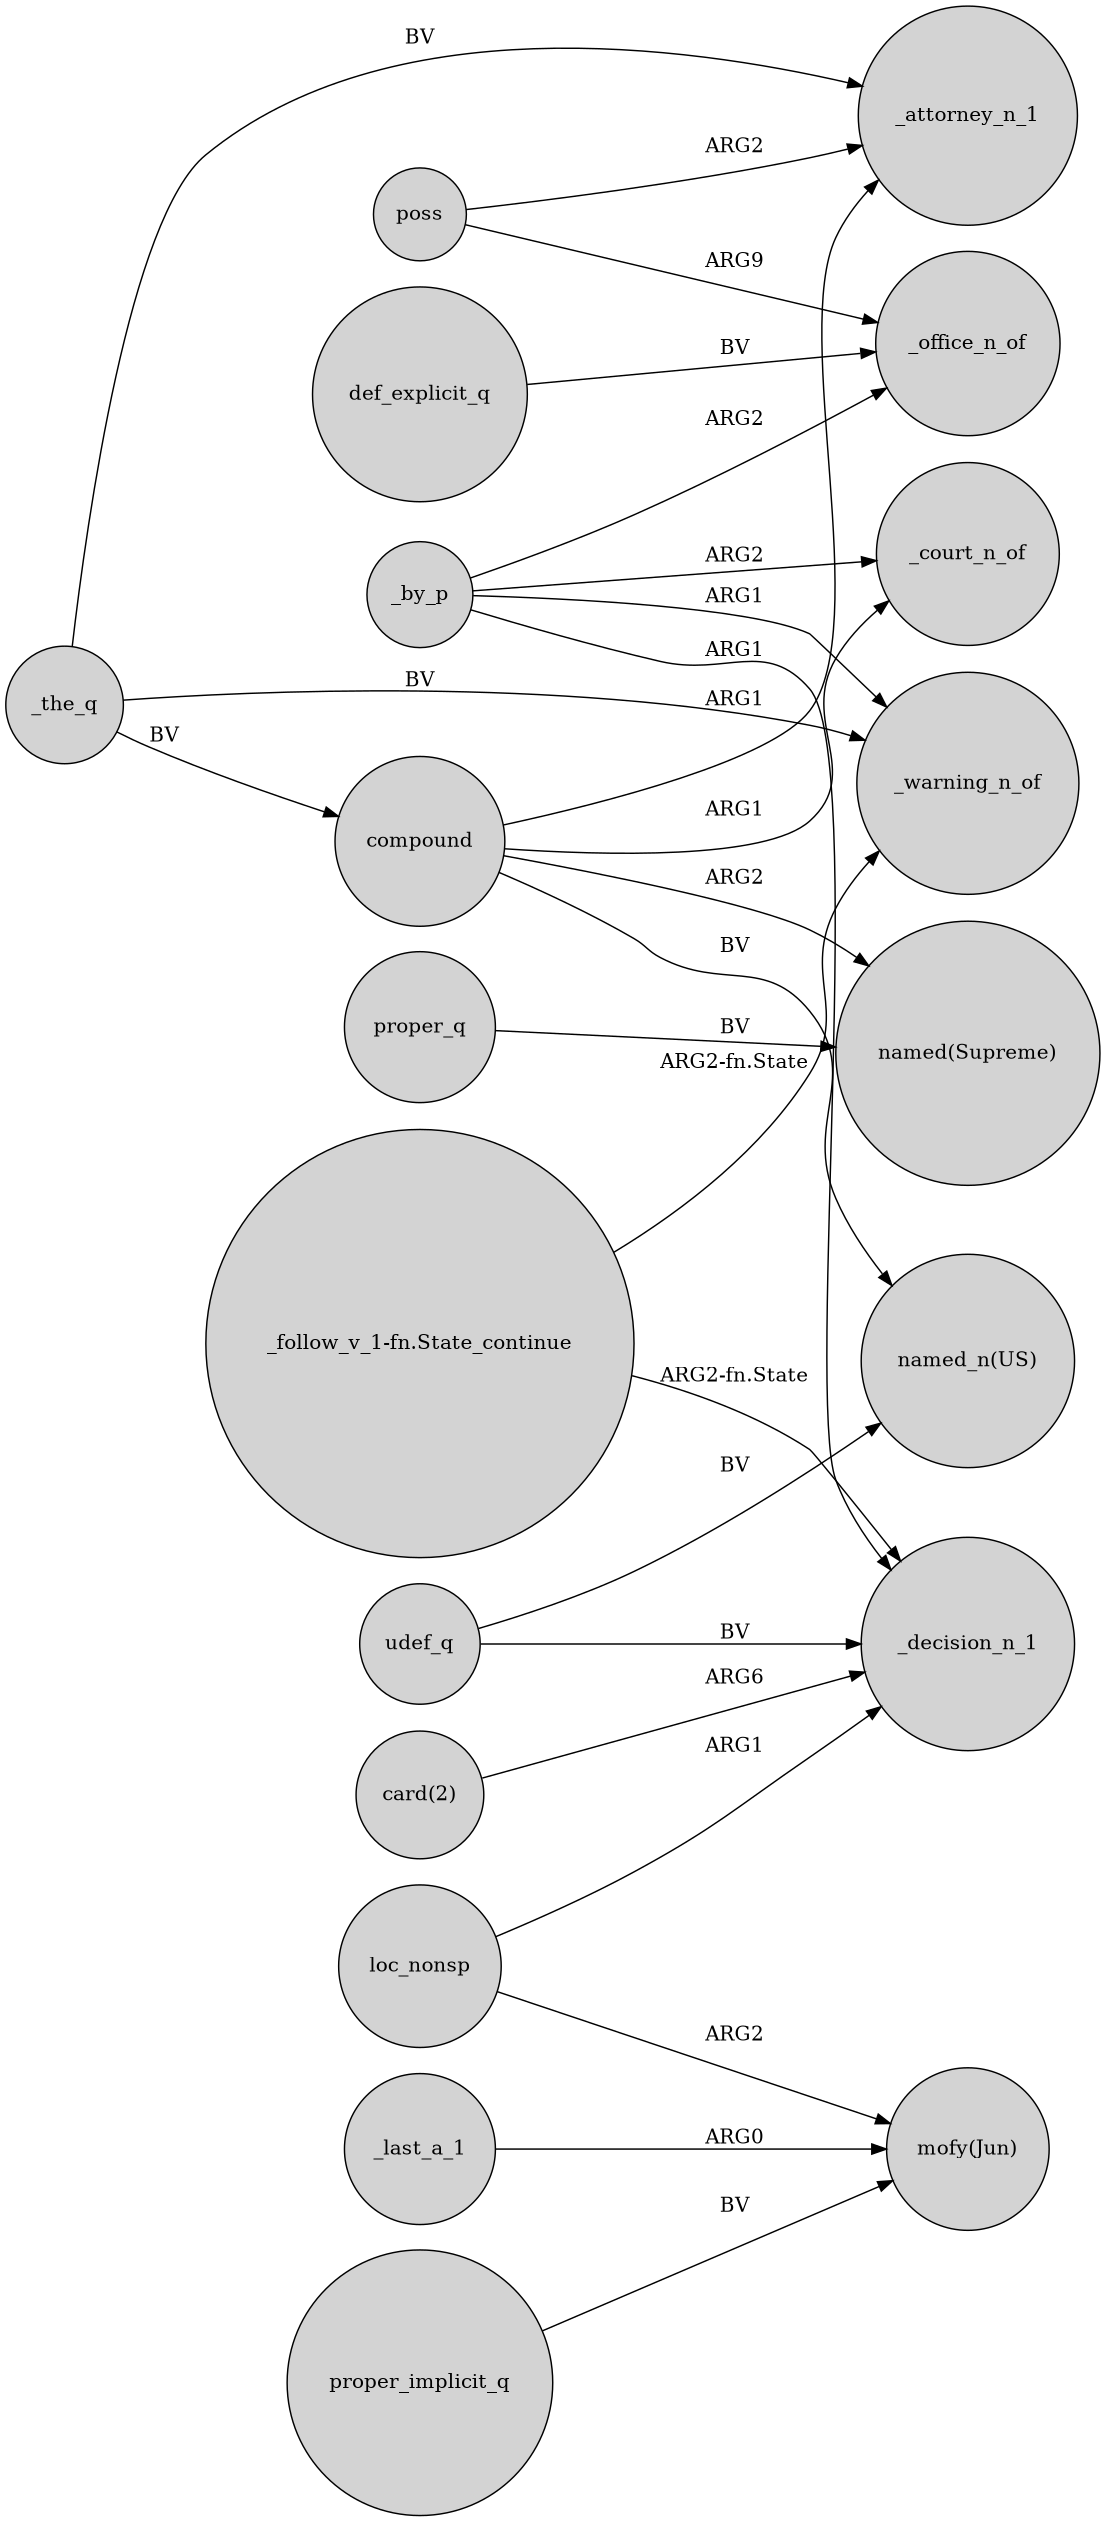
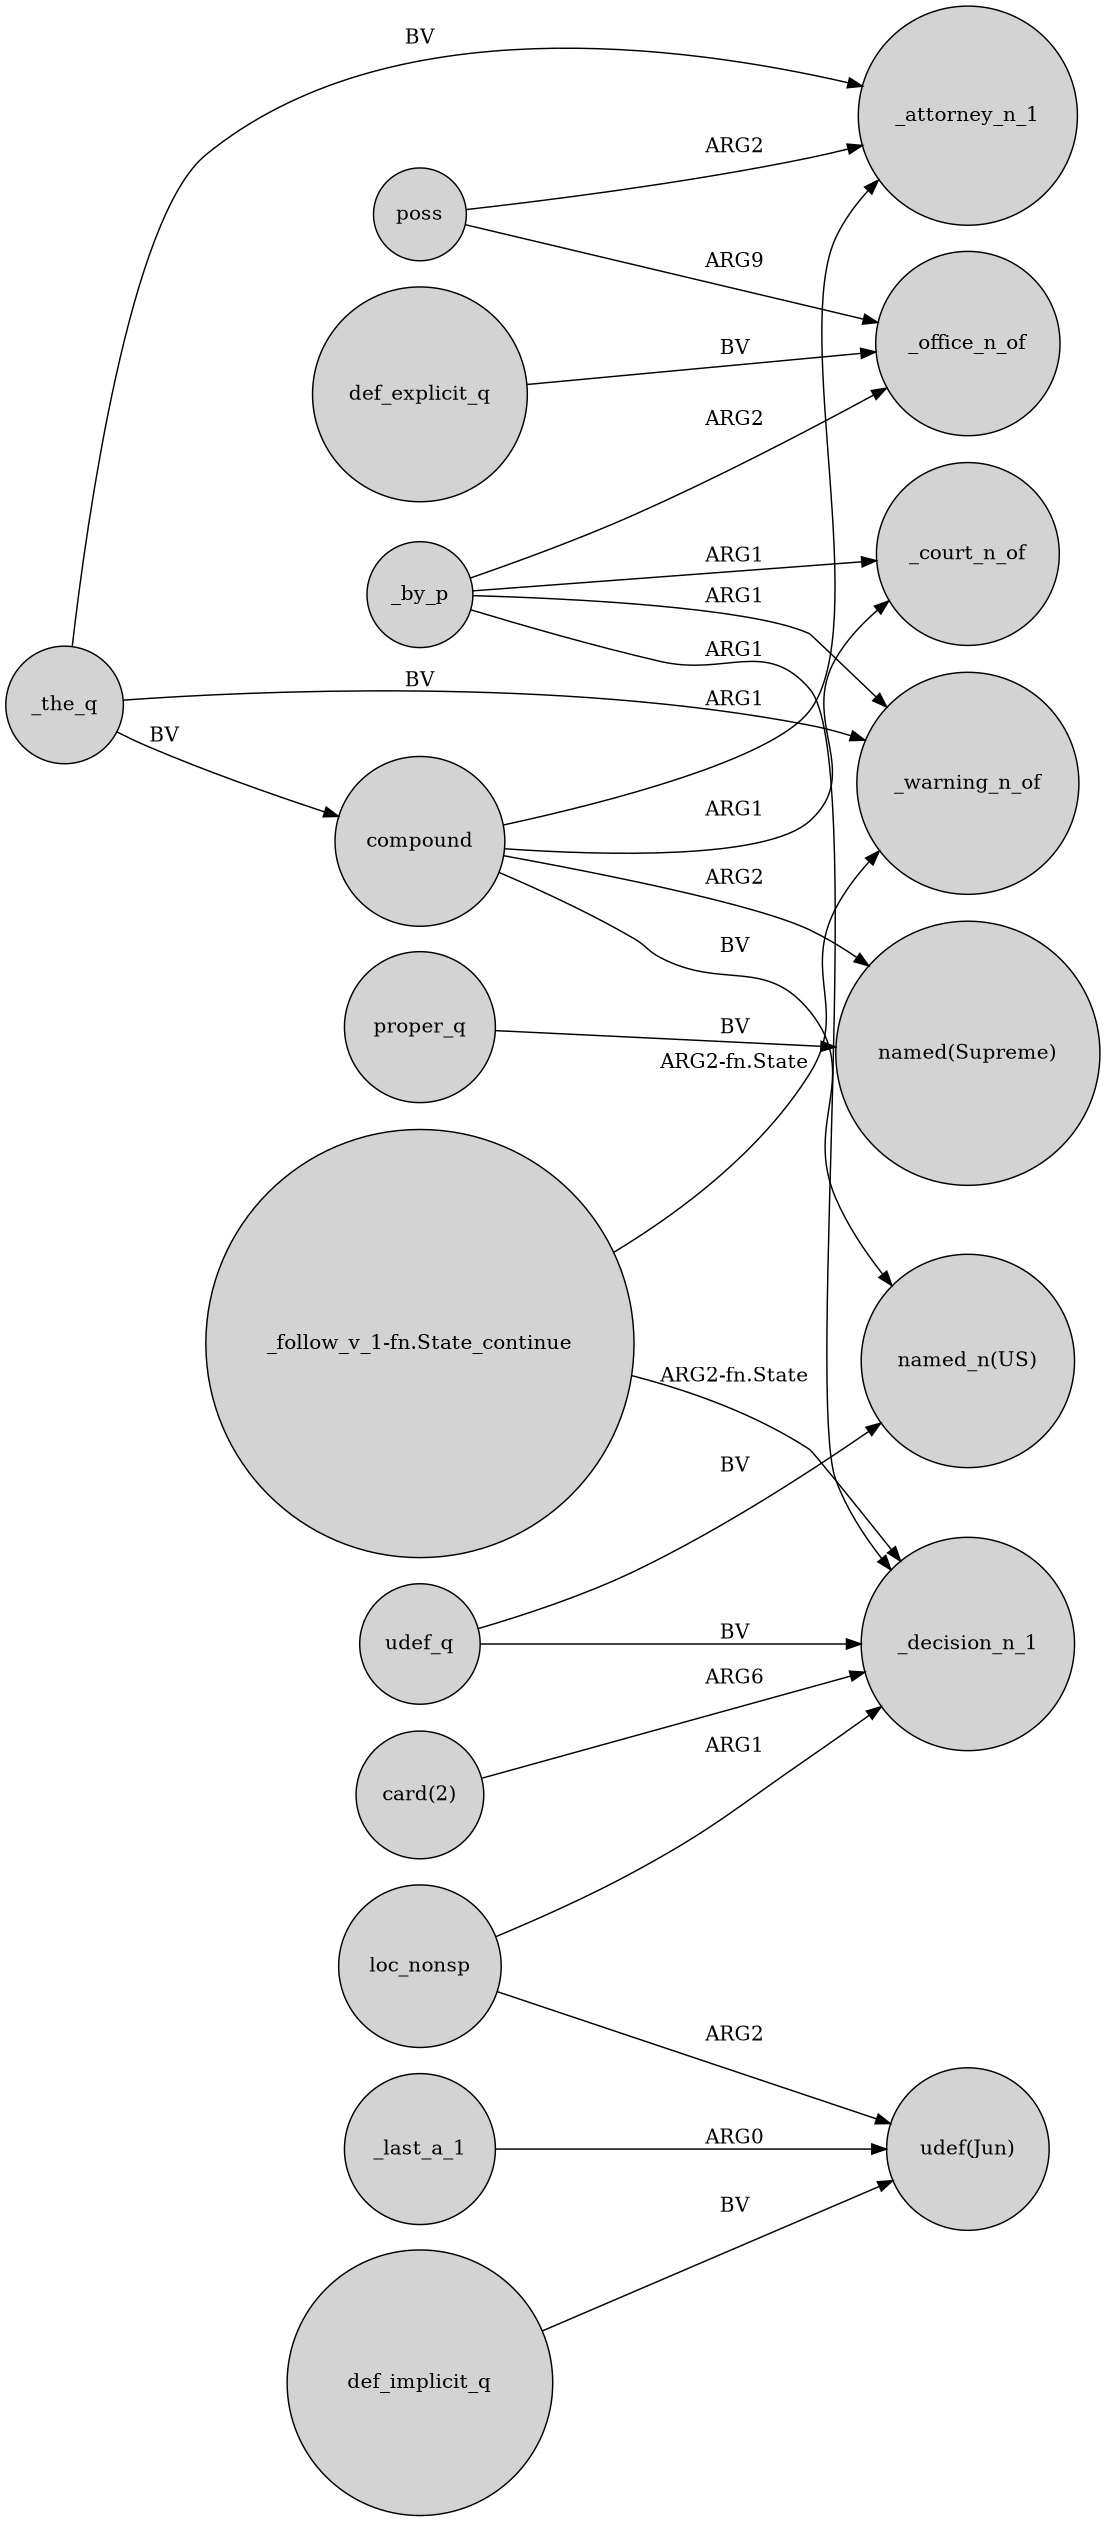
(735, 556) -> (735, 556)
(968, 2149) -> (968, 2149)
(420, 2383) -> (420, 2383)
